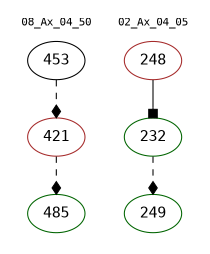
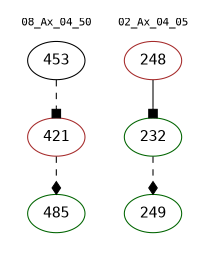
(56, 94) -> (56, 94)
